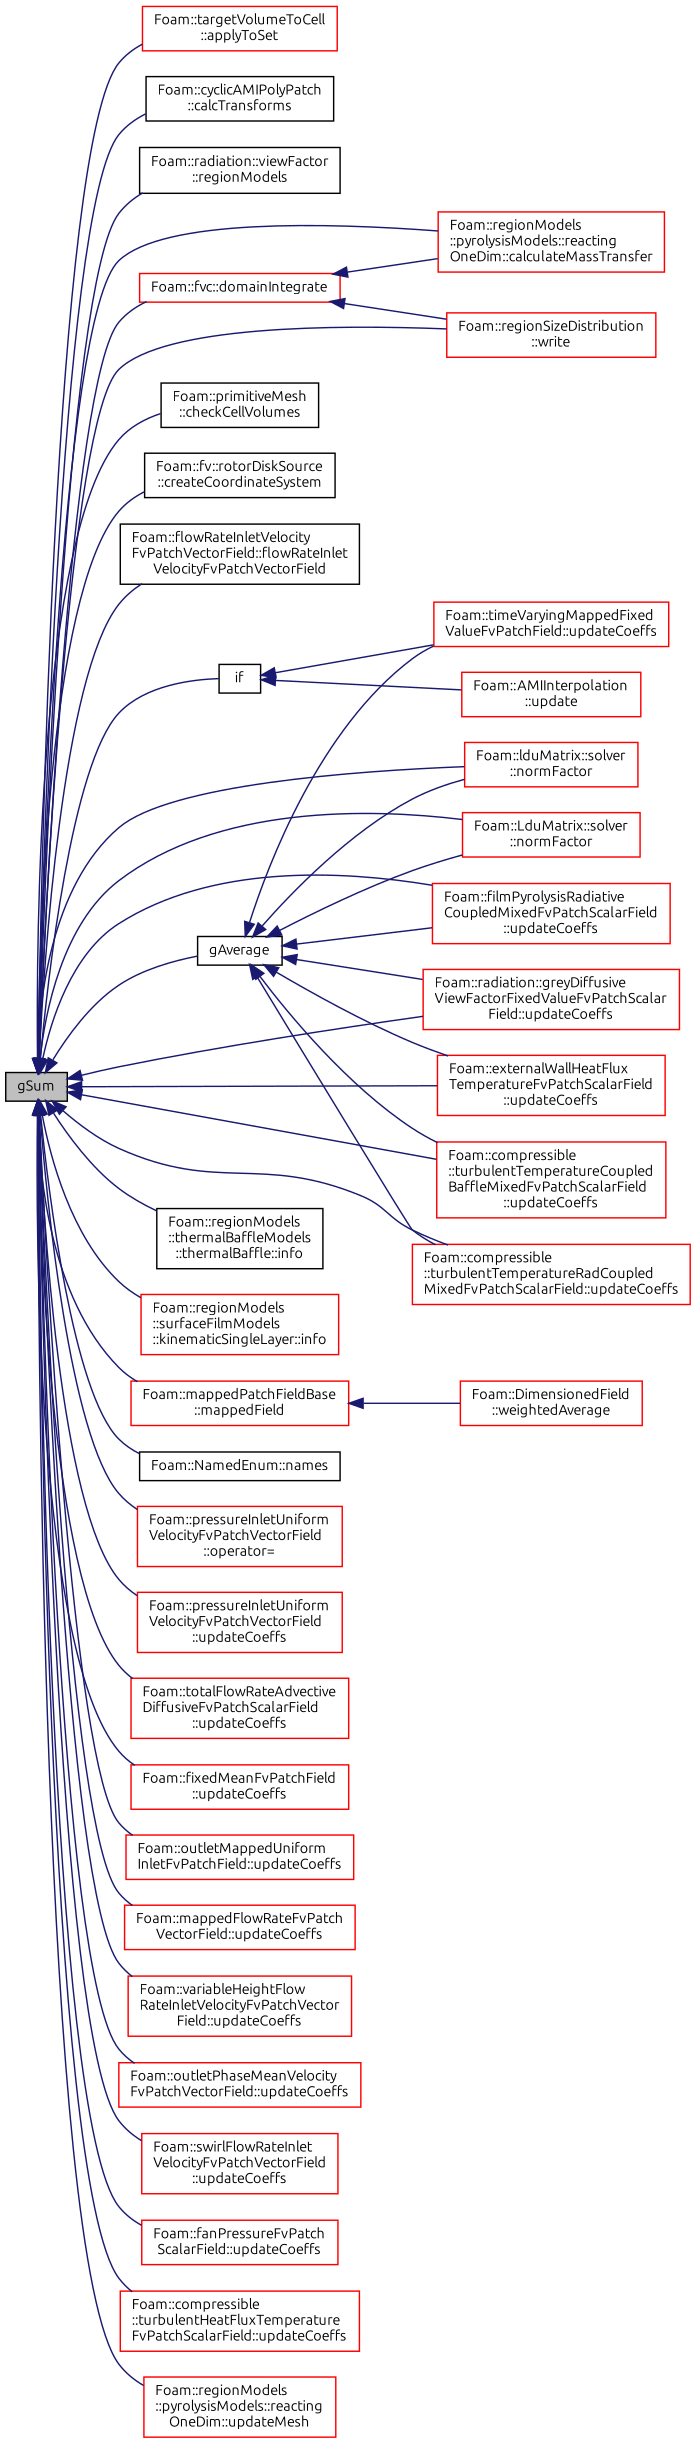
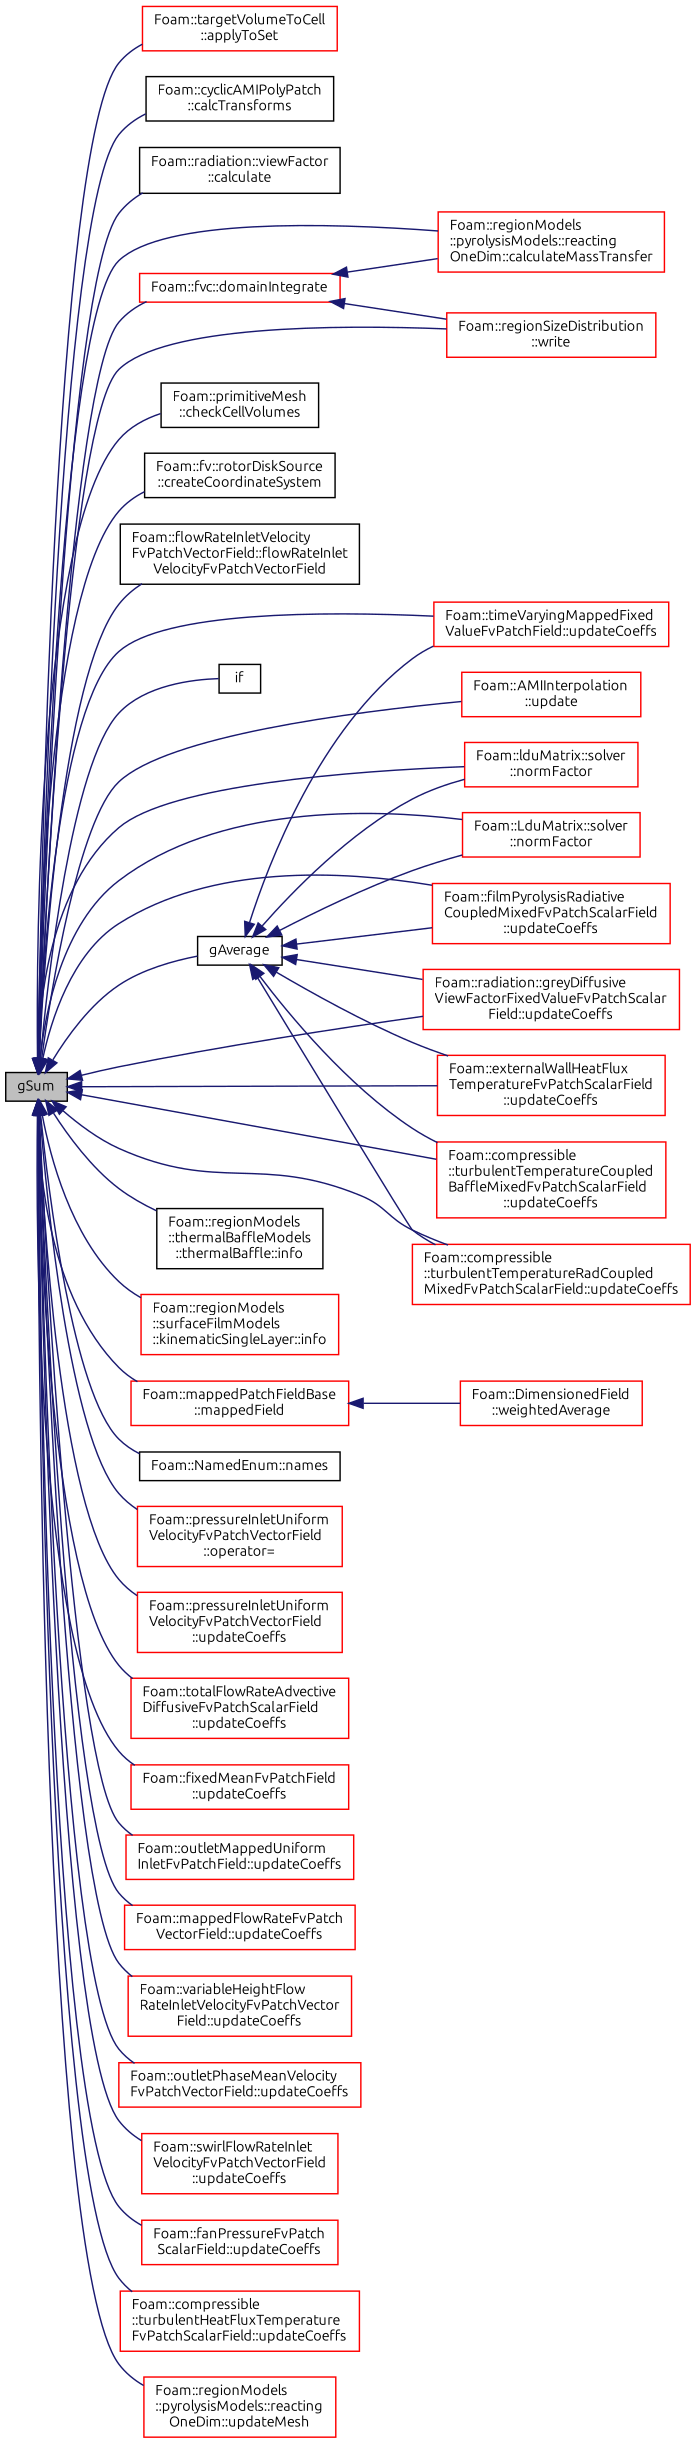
(240, 170) -> (240, 170)
(354, 659) -> (93, 694)
(369, 685) -> (146, 764)
